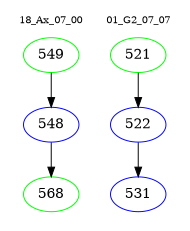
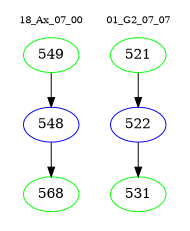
(138, 194) -> (138, 194)
